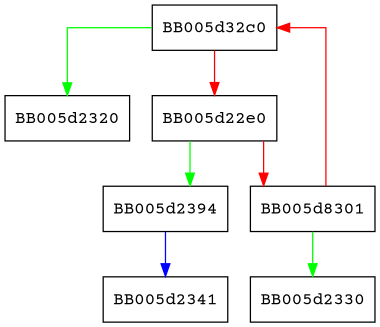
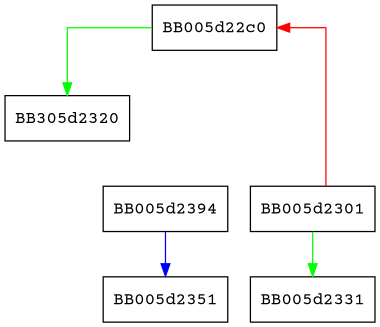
(215, 28) -> (215, 28)
(67, 118) -> (67, 118)
(215, 118) -> none
(313, 209) -> (313, 209)
(165, 299) -> (165, 299)
(313, 299) -> (313, 299)
